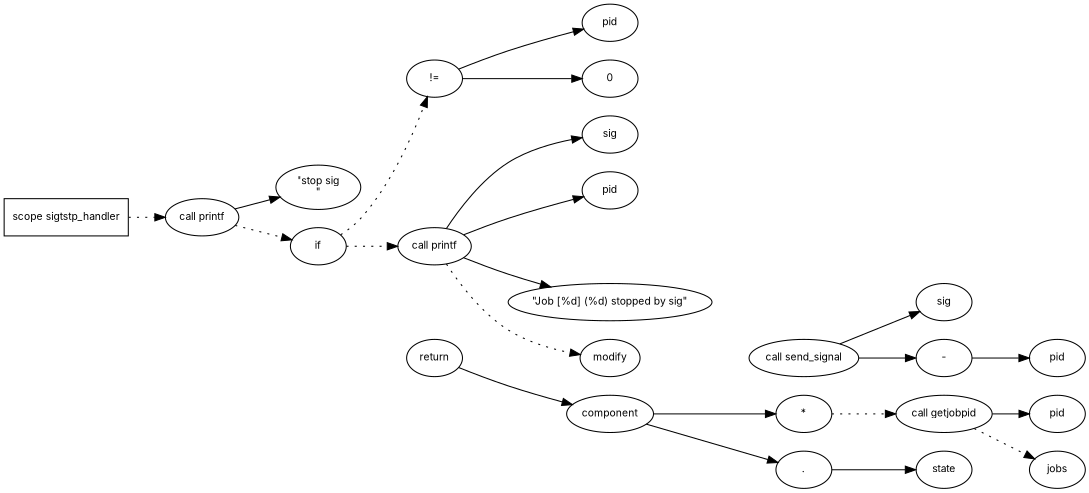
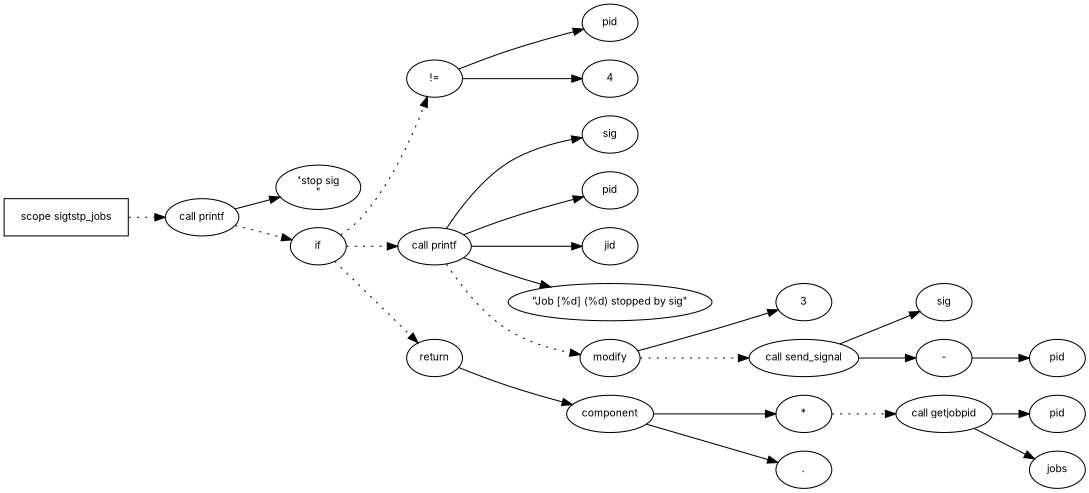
(610, 79) -> (610, 79)
(66, 217) -> (66, 217)
none -> (610, 246)
none -> (373, 298)
none -> (804, 302)
none -> (689, 358)
(1000, 441) -> (1000, 441)
(944, 470) -> none
